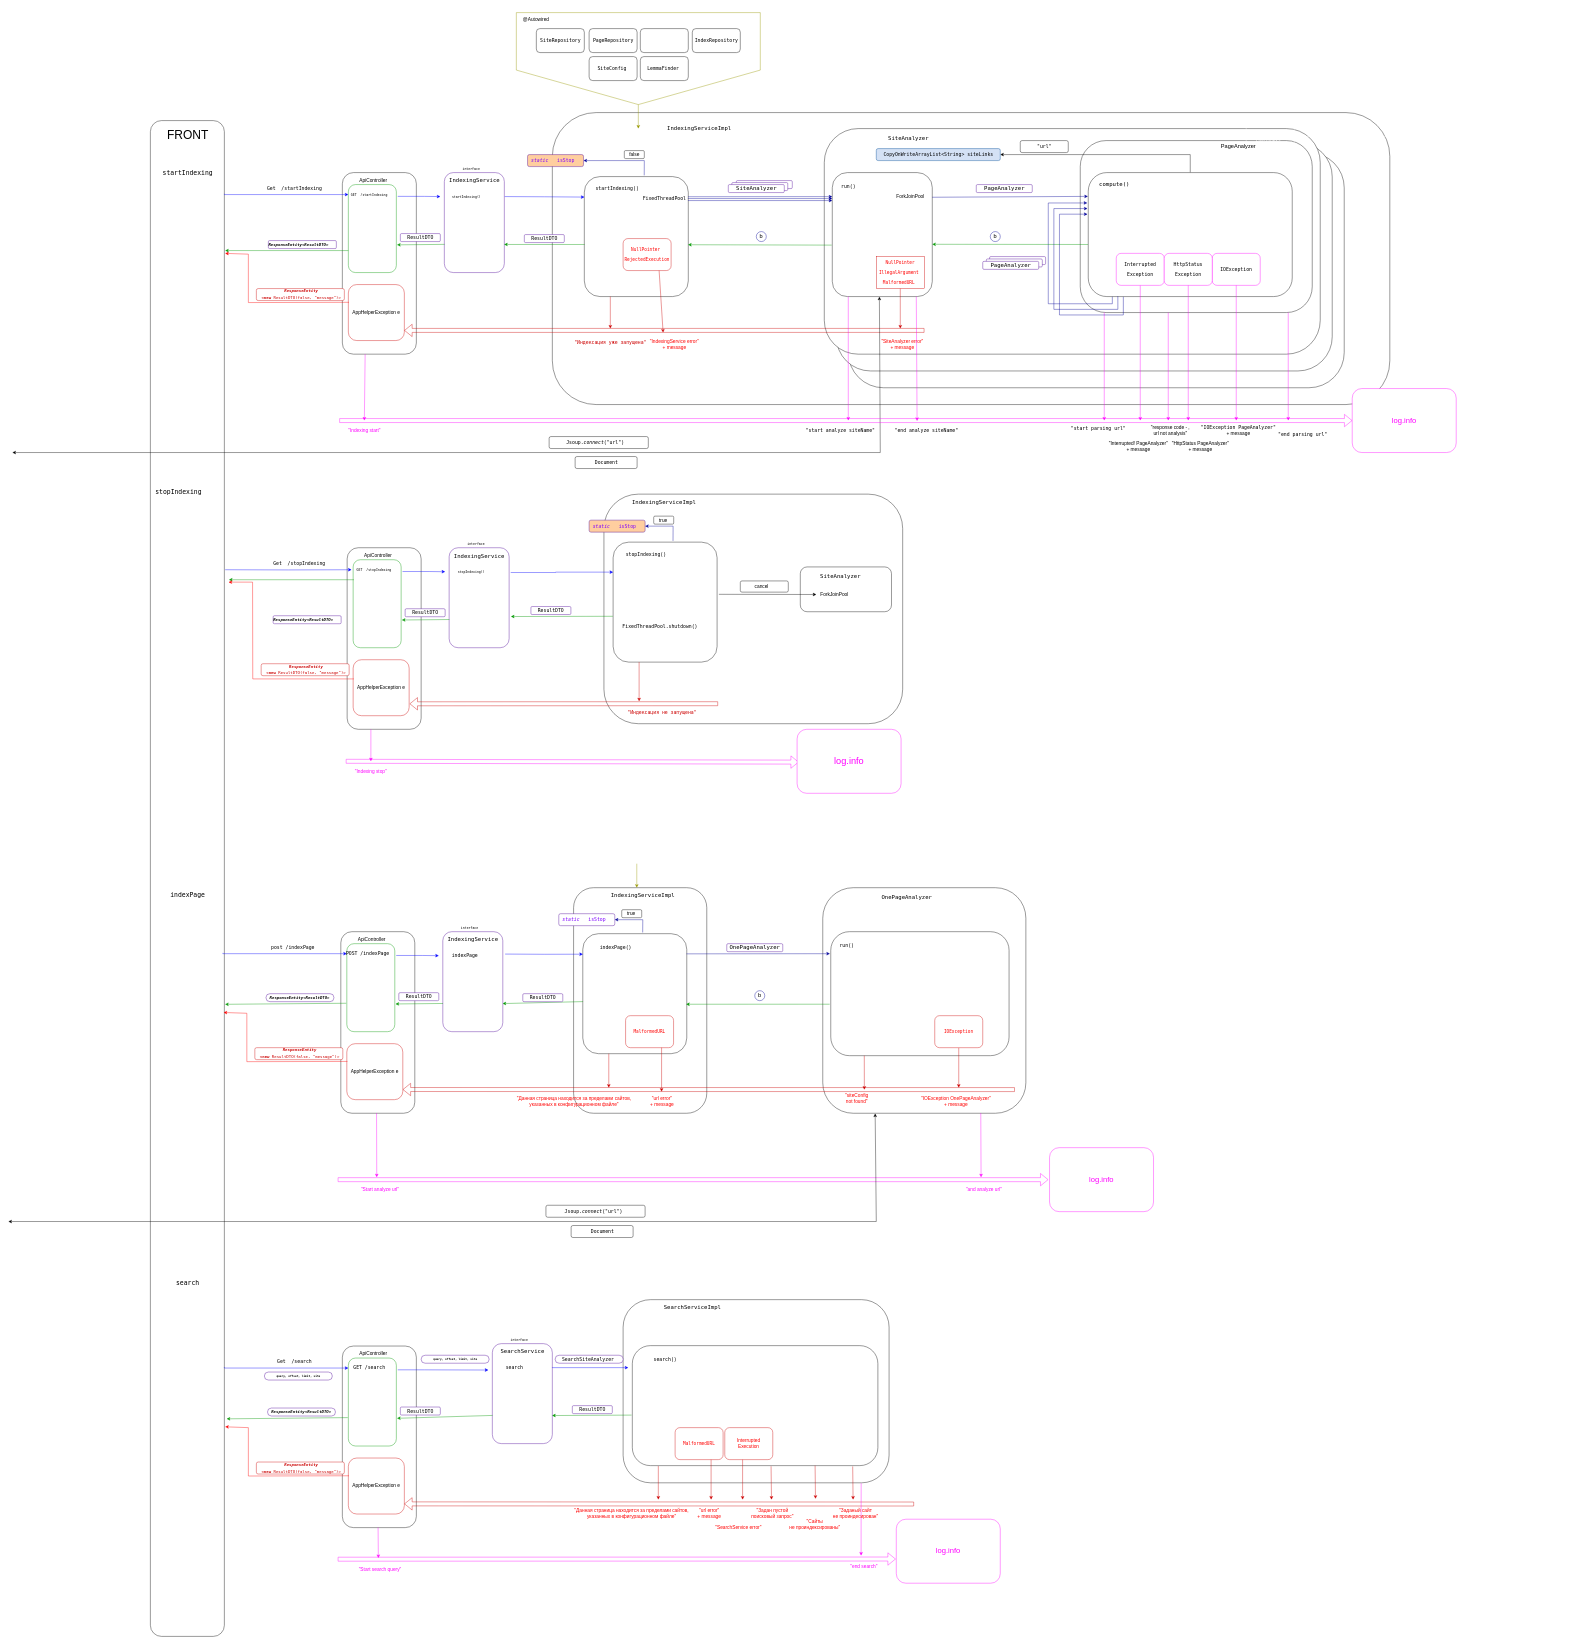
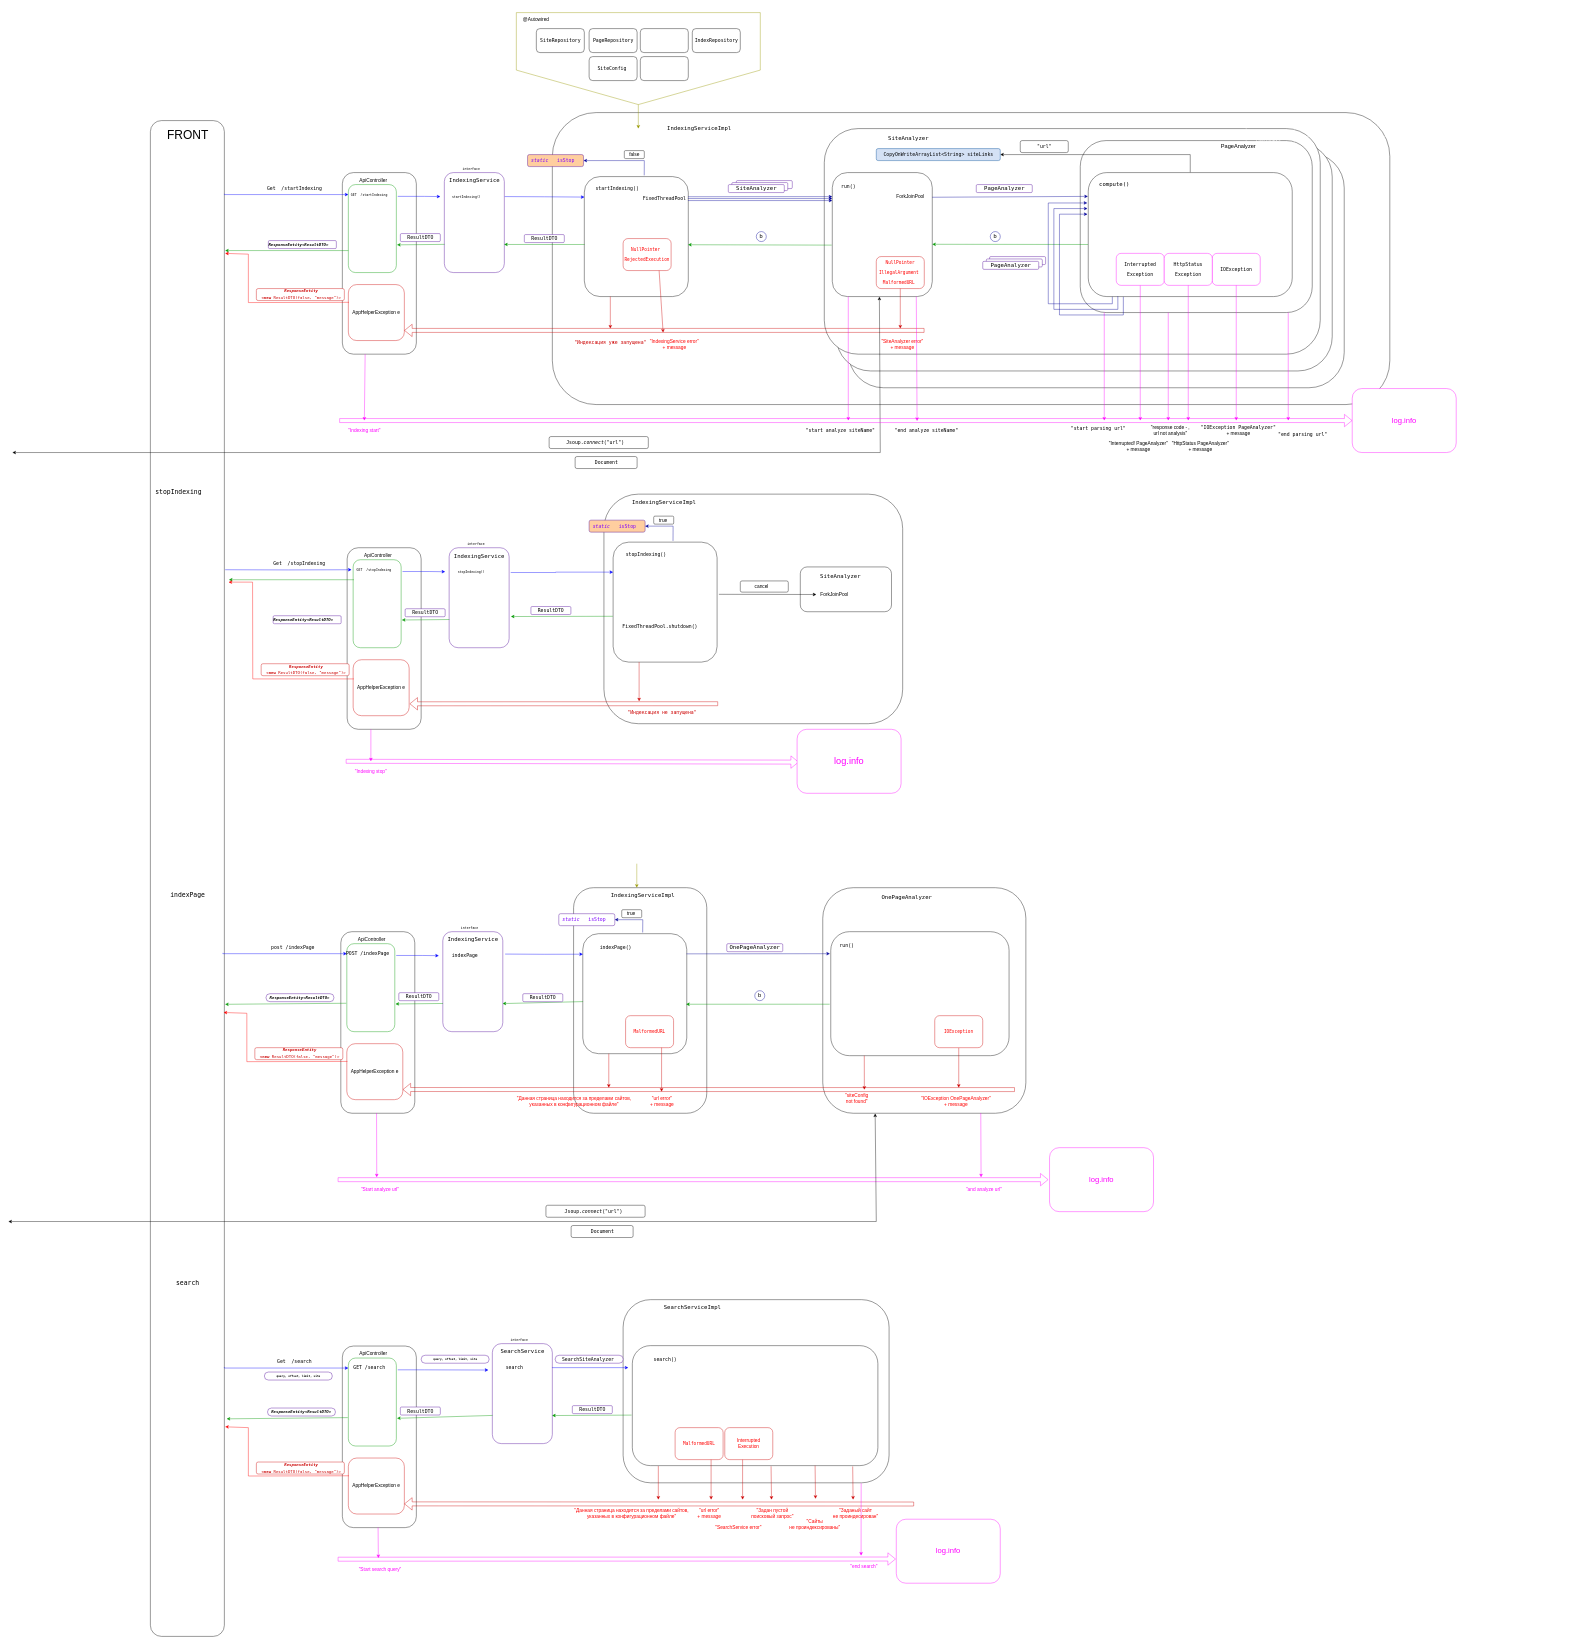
(663, 69) -> none
(187, 173) -> none
(900, 273) -> (900, 273)
